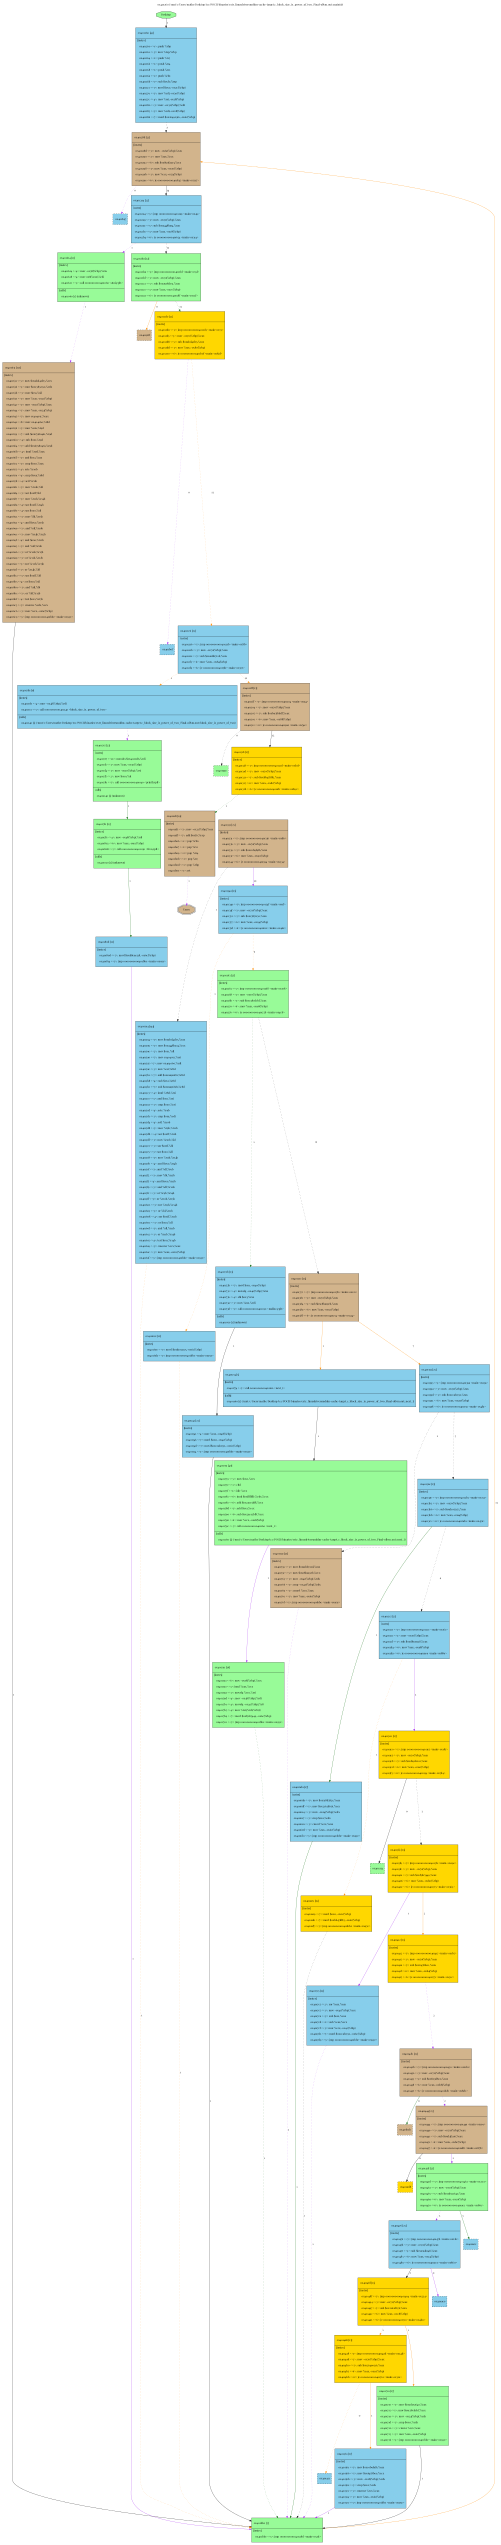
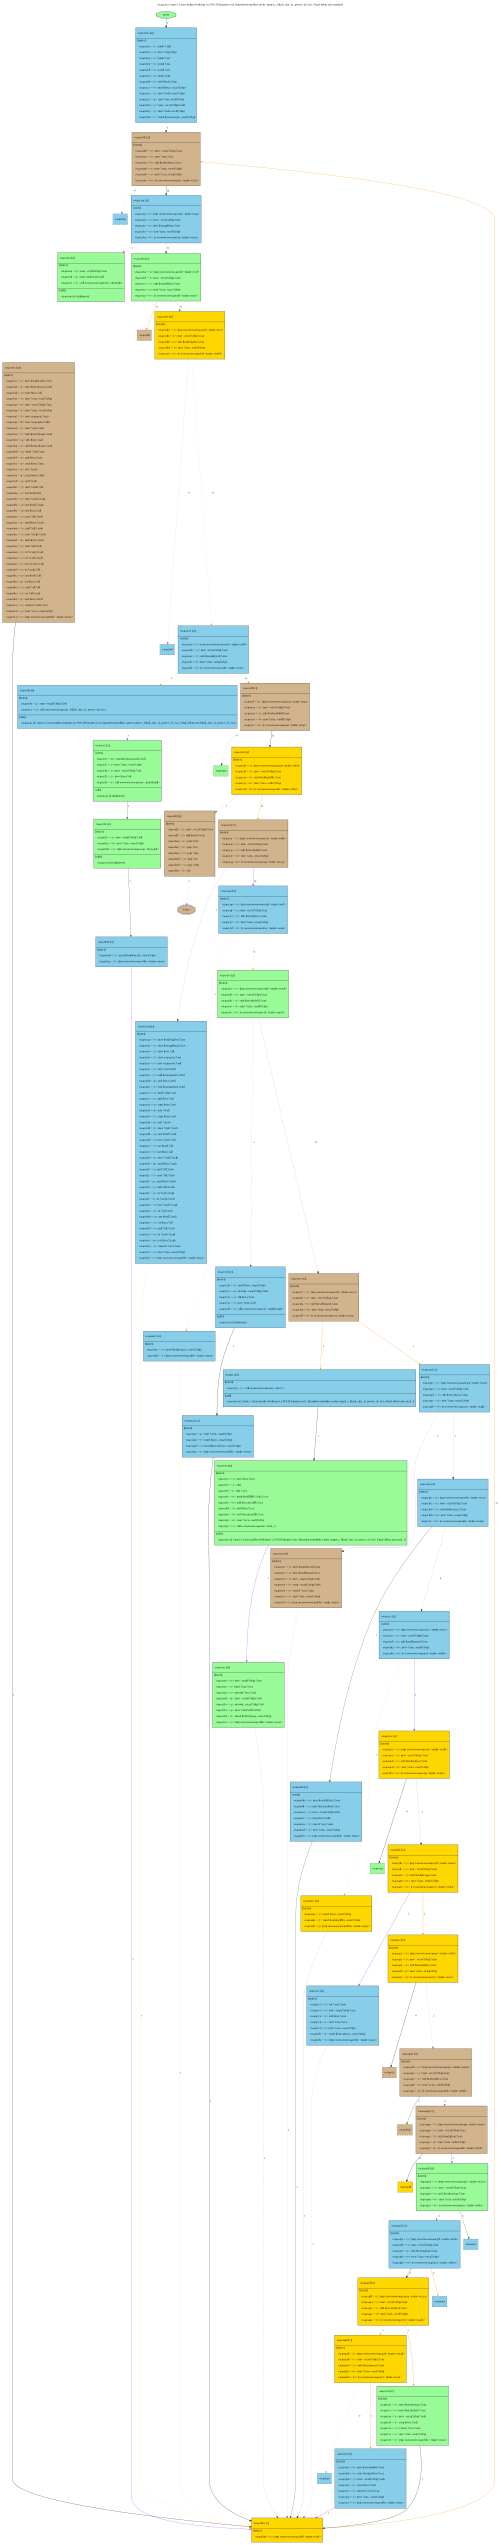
(166, 15) -> (166, 15)
(78, 331) -> none
none -> (260, 806)
none -> (389, 2072)
(434, 2281) -> (434, 2281)
(287, 2530) -> (287, 2530)
